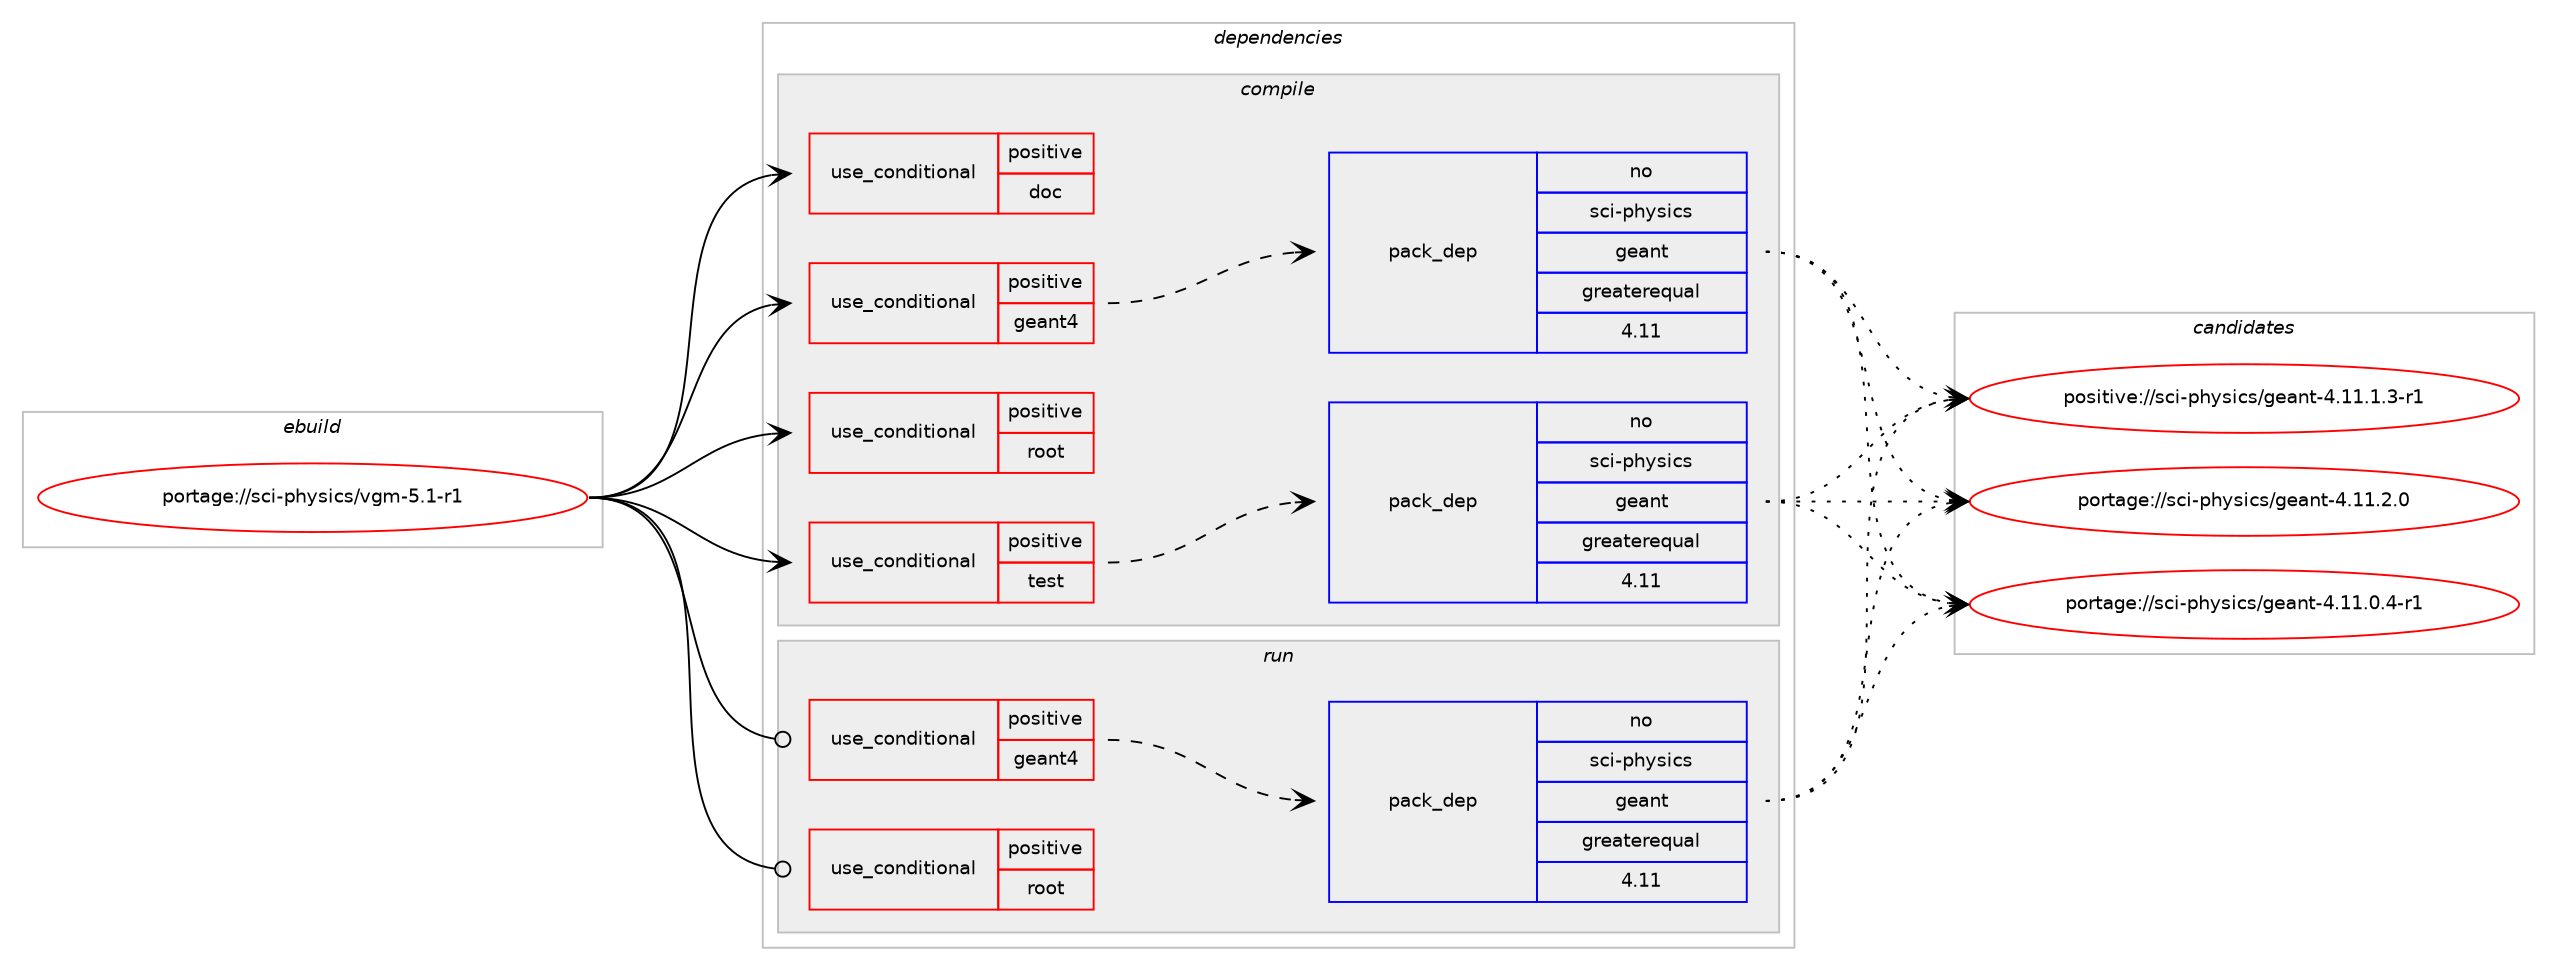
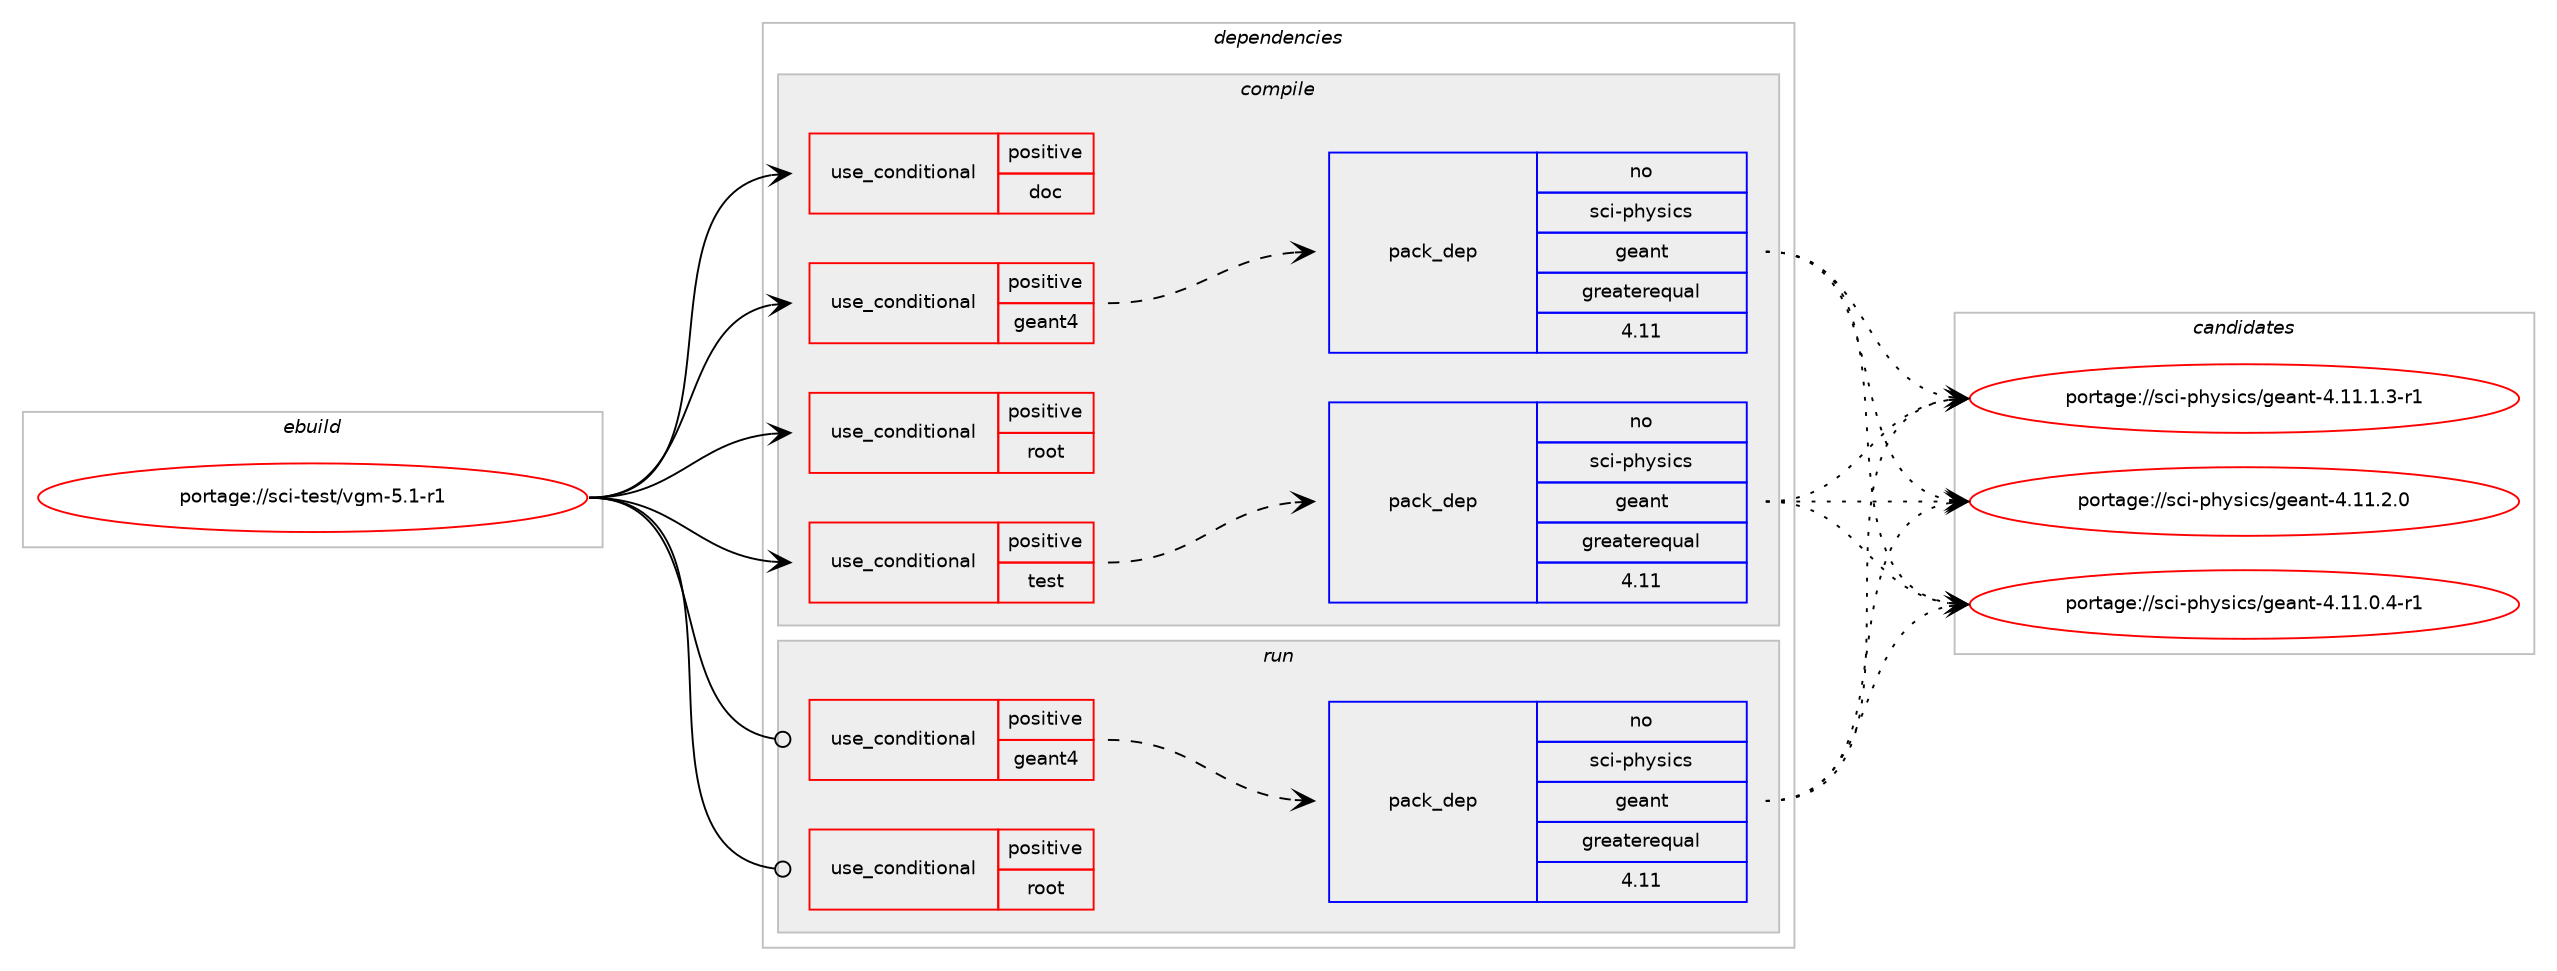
(2244, 399) -> (2244, 399)
(313, 498) -> (313, 498)
